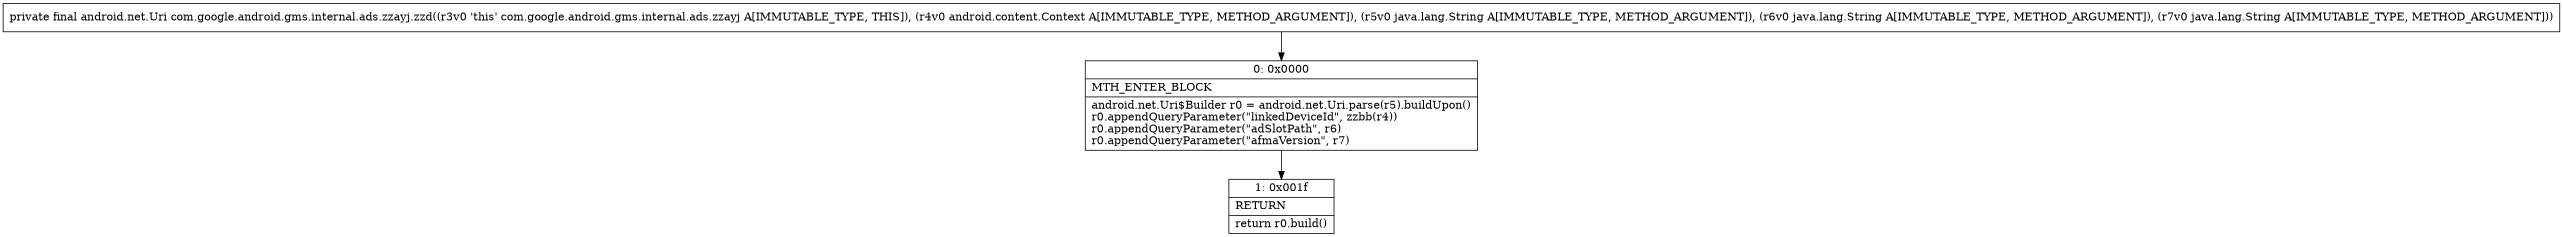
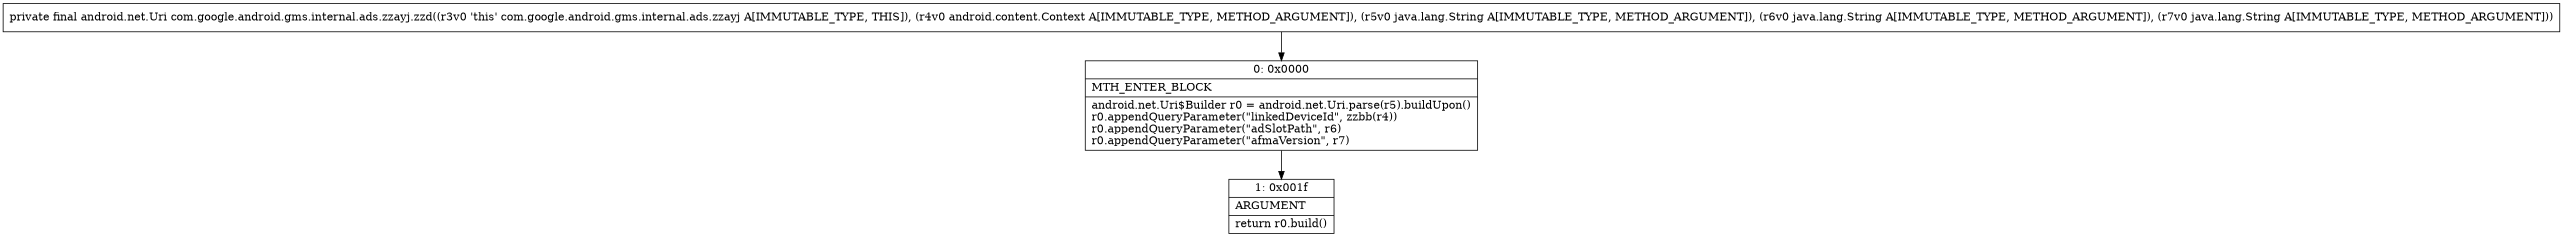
(1261, 206) -> (1270, 206)
